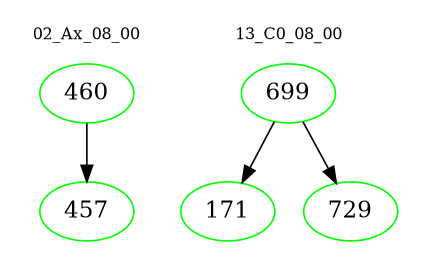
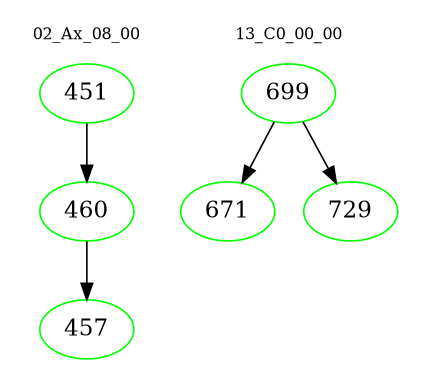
(289, 35) -> (289, 35)
none -> (87, 93)
(228, 211) -> (228, 211)
